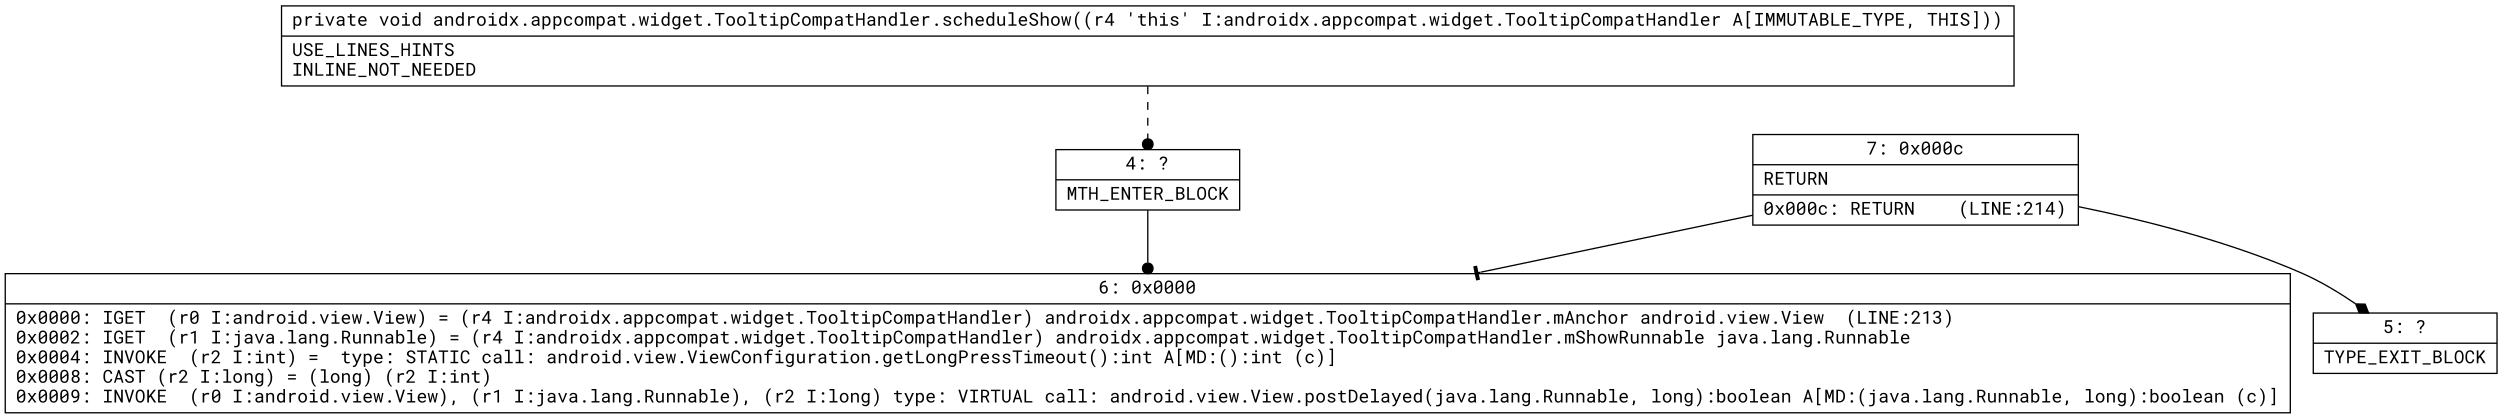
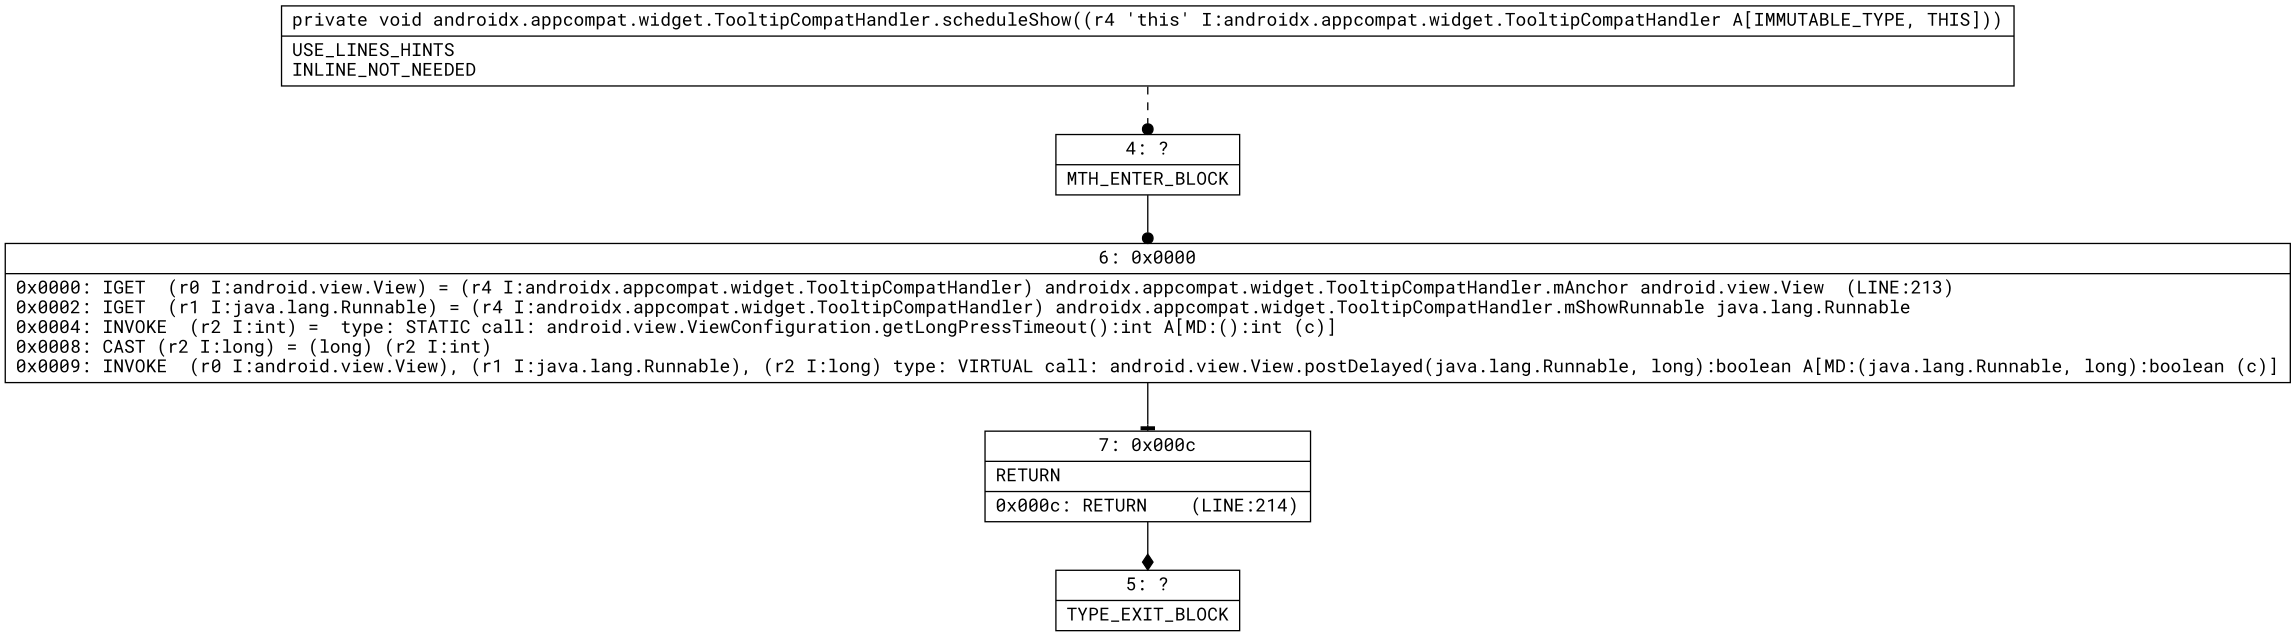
(1617, 244) -> (1148, 404)
